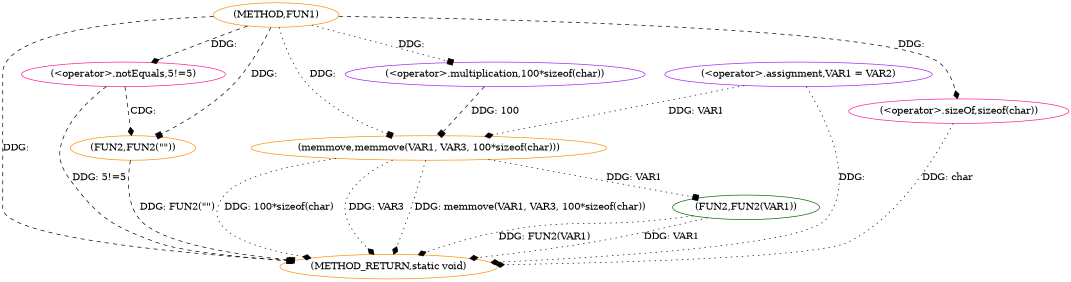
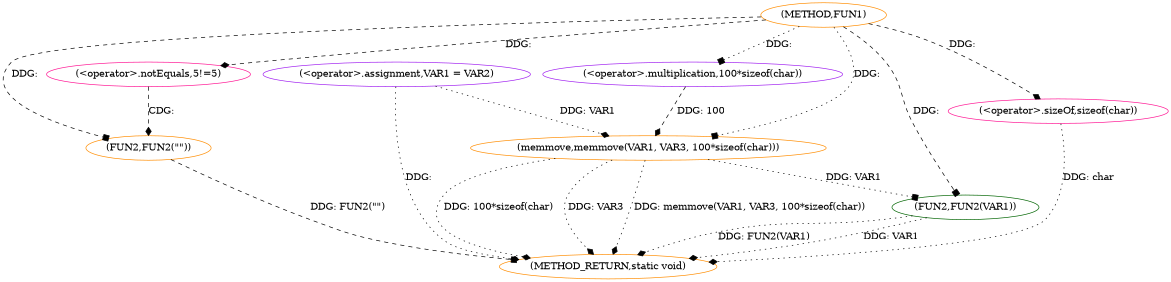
(464, 109) -> (673, 108)
(3, 173) -> (904, 102)
(115, 224) -> none
